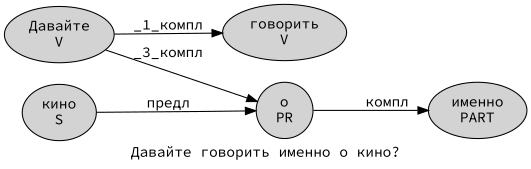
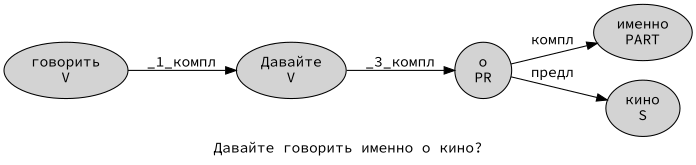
(163, 34) -> (177, 70)
(171, 112) -> (554, 87)
